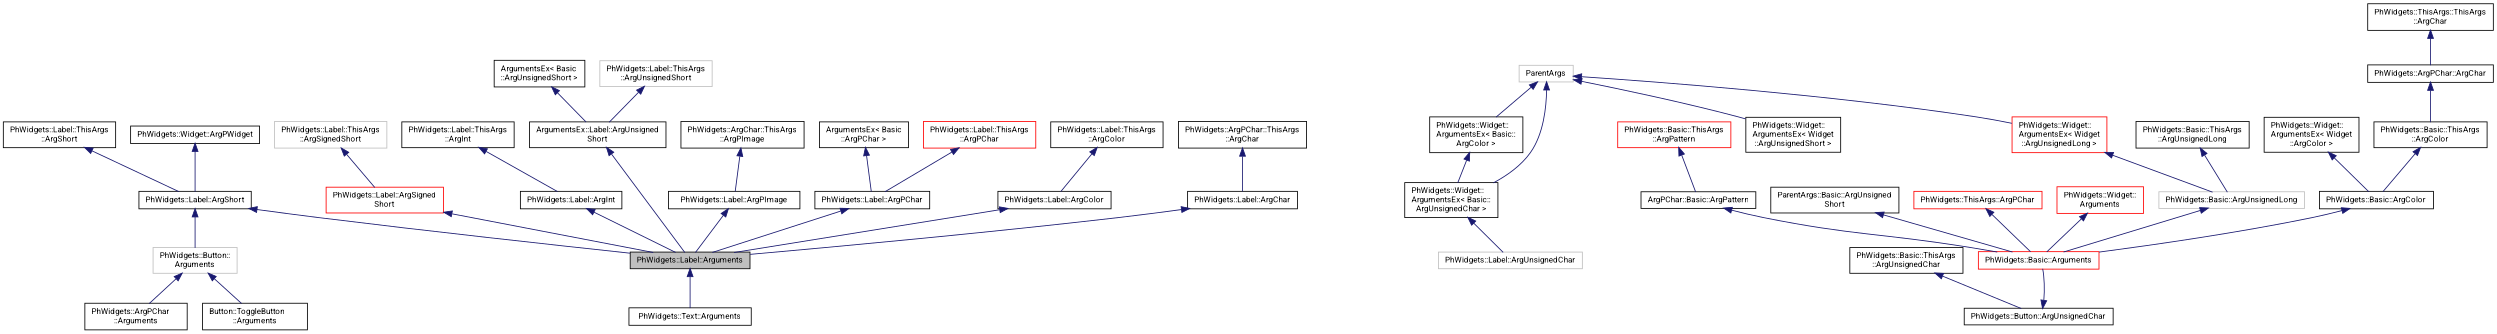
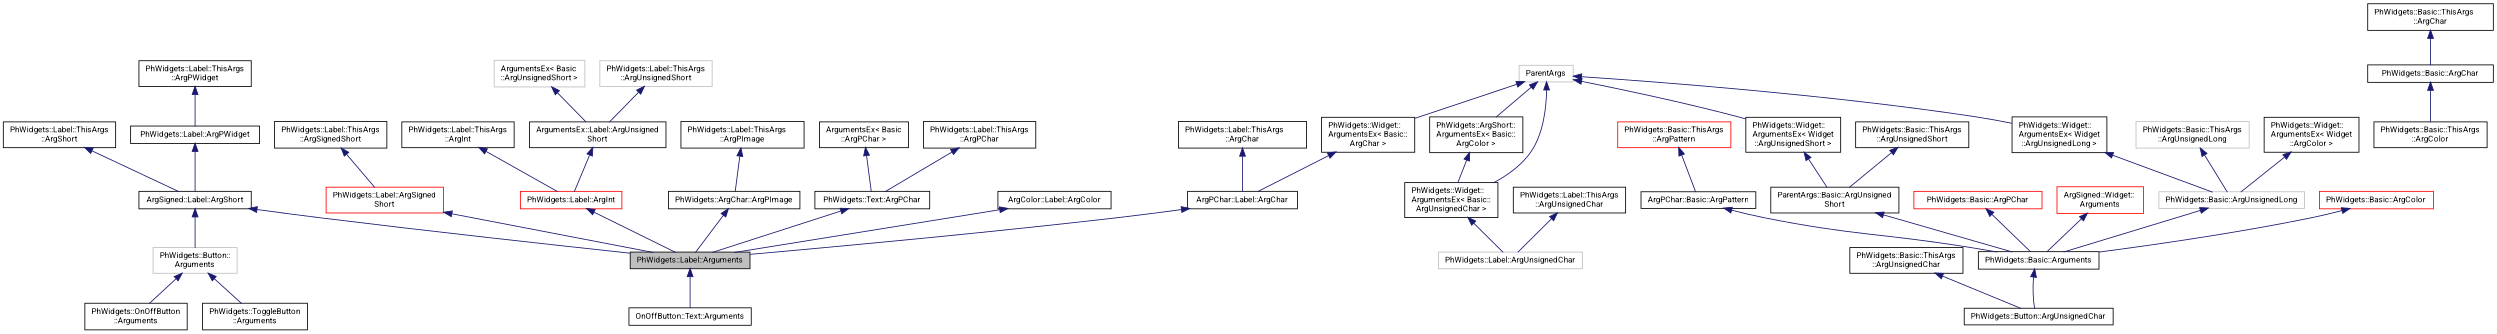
(2431, 17) -> (2431, 17)
none -> (195, 74)
(540, 74) -> (540, 74)
(2431, 74) -> (2431, 74)
(195, 135) -> (195, 135)
(331, 135) -> (331, 135)
(743, 135) -> (743, 135)
(980, 135) -> (980, 135)
(1107, 135) -> none
(1243, 135) -> (1243, 135)
none -> (1368, 135)
(1476, 135) -> (1476, 135)
none -> (1912, 135)
(2059, 135) -> (2059, 135)
(2193, 135) -> (2193, 135)
none -> (1818, 173)
(2399, 173) -> none
(2352, 175) -> (2263, 175)
(195, 200) -> (195, 200)
(571, 200) -> (571, 200)
(734, 200) -> (734, 200)
(872, 200) -> (872, 200)
(1054, 200) -> (1054, 200)
(1243, 200) -> (1243, 200)
none -> (1569, 200)
(1978, 200) -> (1978, 200)
(2100, 200) -> (2100, 200)
(2376, 200) -> (2376, 200)
(648, 203) -> (582, 173)
(2039, 260) -> (2039, 260)
(2044, 284) -> (2033, 293)
(136, 317) -> (136, 317)
(255, 317) -> (255, 317)
(690, 317) -> (690, 317)
